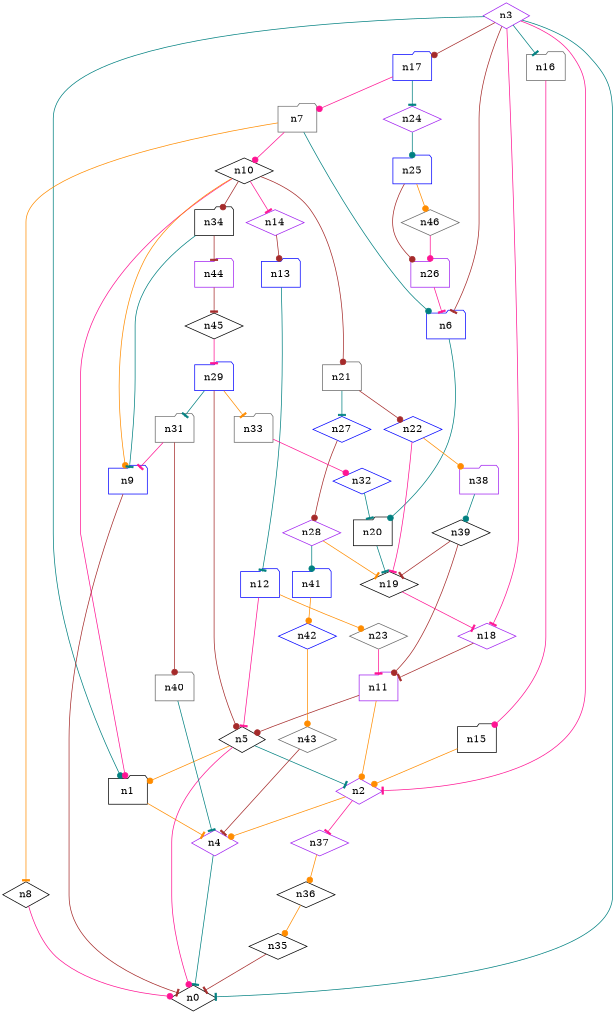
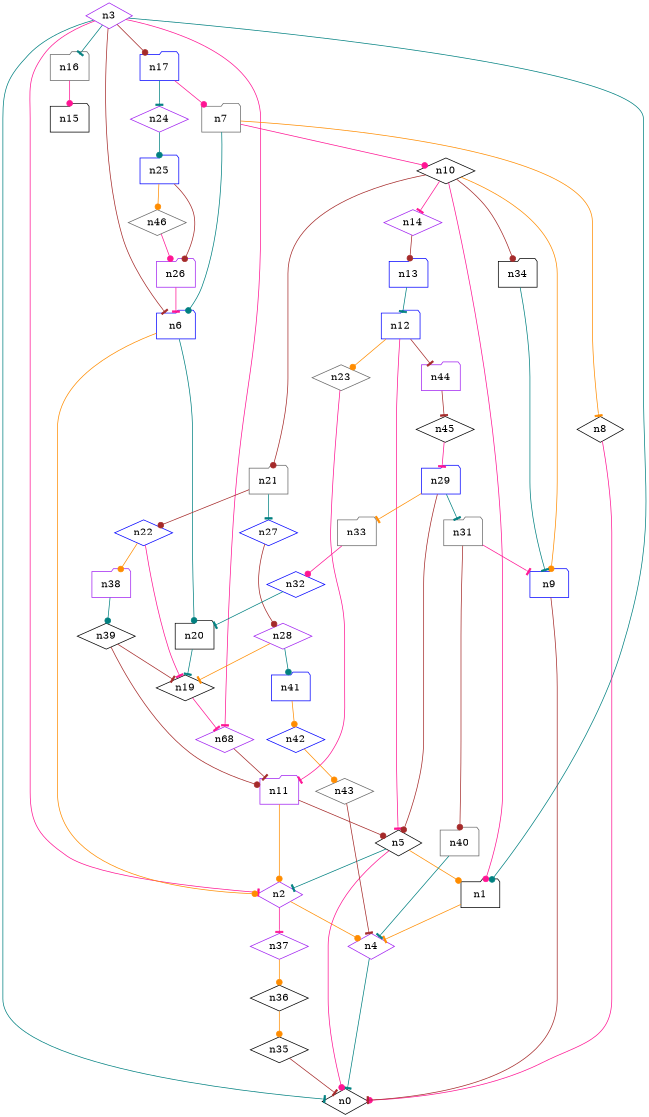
(214, 247) -> (420, 351)
(487, 636) -> (225, 740)
(417, 766) -> (57, 658)
